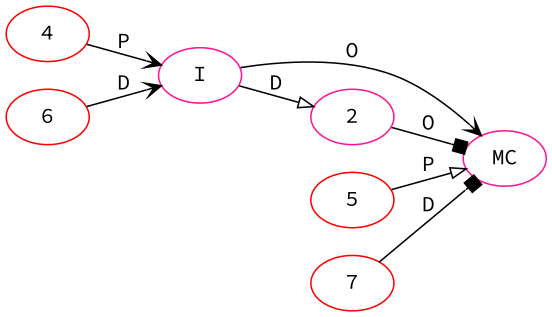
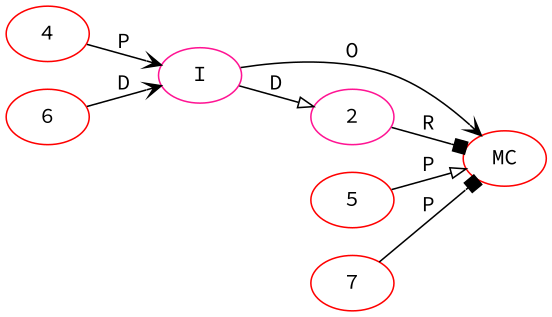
(429, 124) -> (429, 124)
(505, 159) -> (505, 159)
(429, 205) -> (429, 205)
